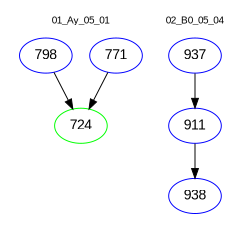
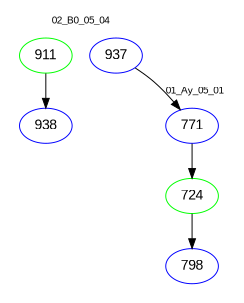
(61, 86) -> (192, 226)
(195, 86) -> (164, 92)
(195, 126) -> (46, 56)
